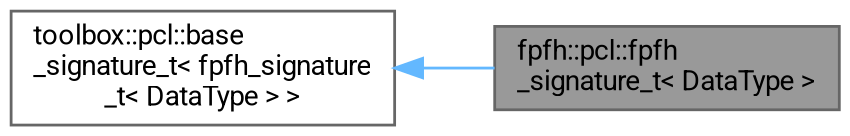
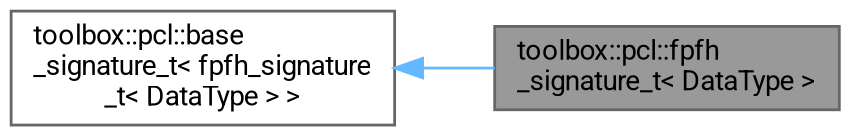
(667, 68) -> (667, 68)
